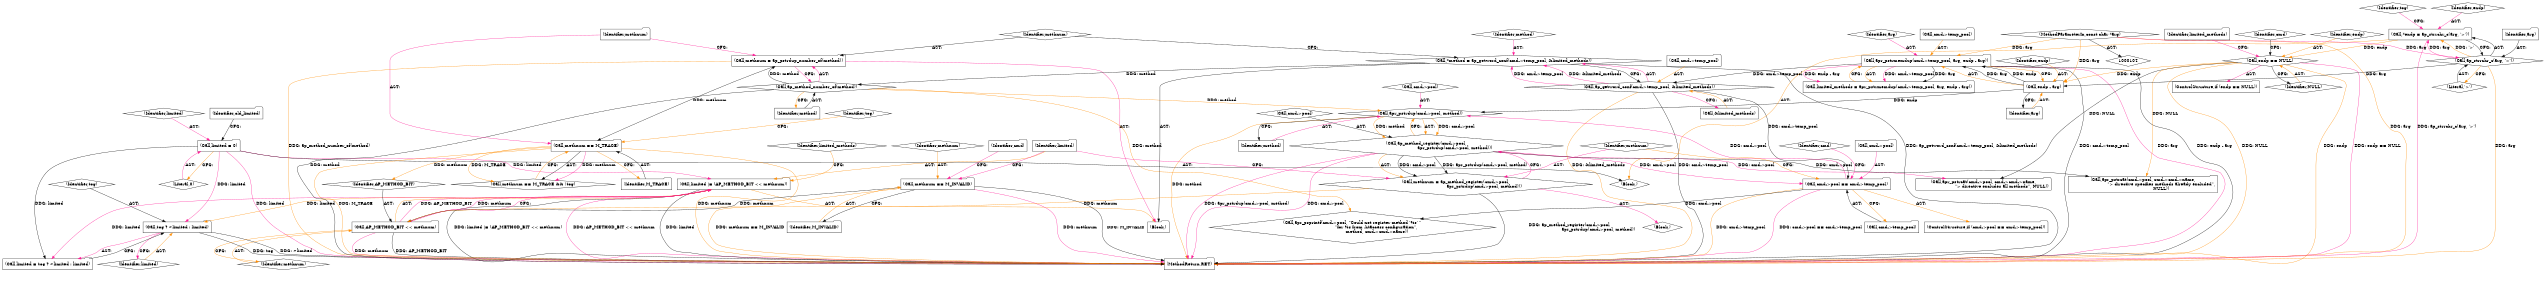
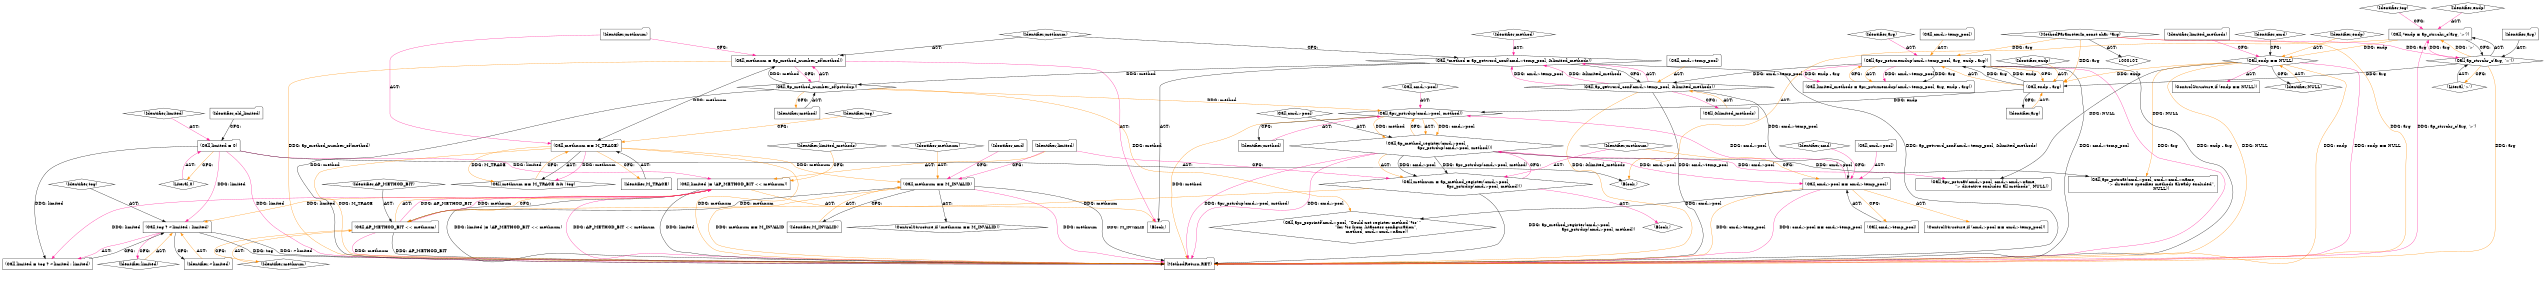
(789, 61) -> (789, 61)
(817, 87) -> (817, 87)
(459, 157) -> (761, 158)
(522, 201) -> (522, 201)
none -> (947, 227)
none -> (208, 264)
